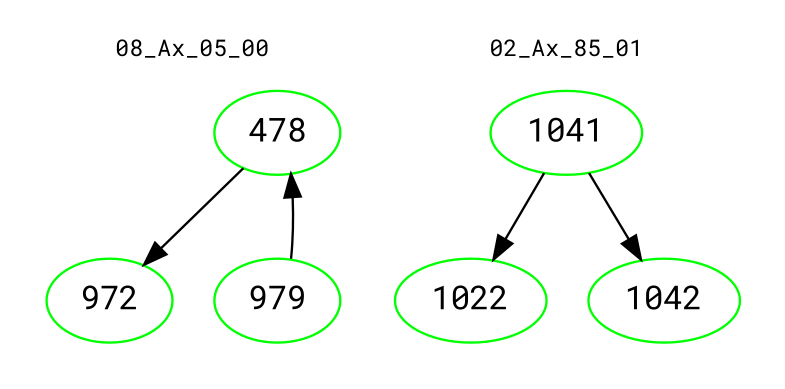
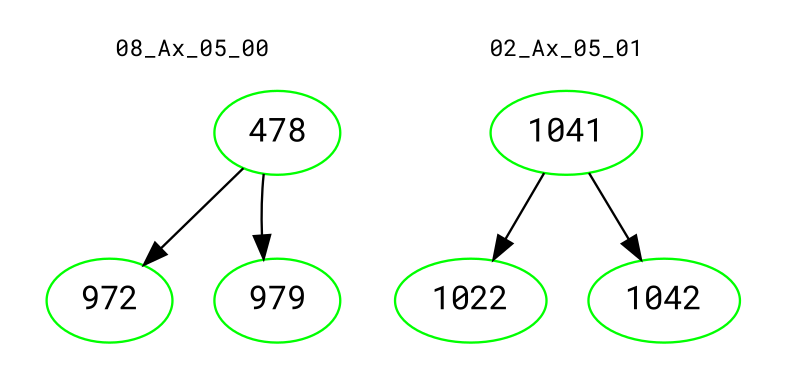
(567, 50) -> (567, 50)
(293, 228) -> (262, 205)
